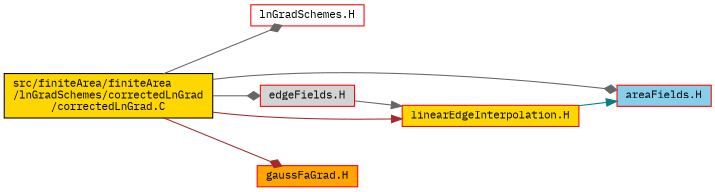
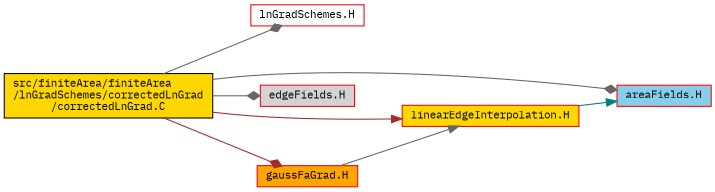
(373, 103) -> (394, 148)
